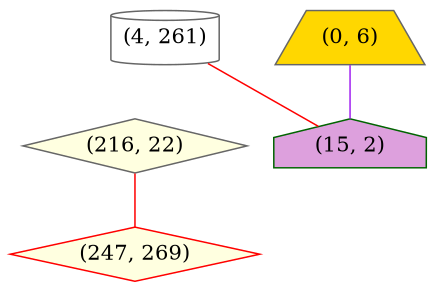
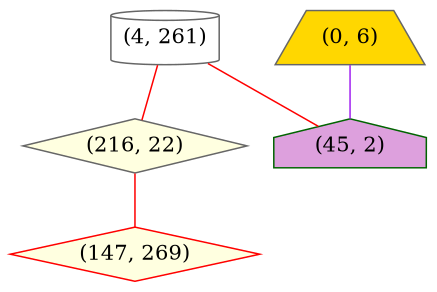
none -> (150, 93)
(350, 146) -> (350, 146)
(135, 254) -> (135, 254)
